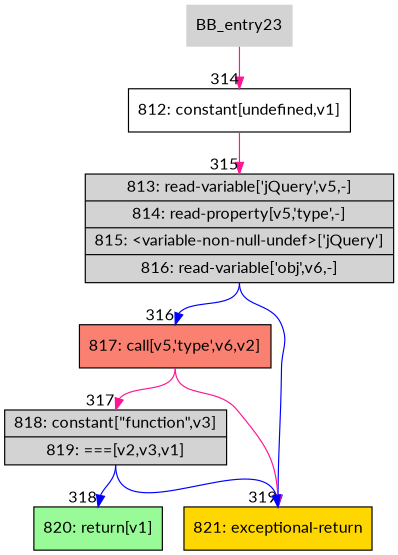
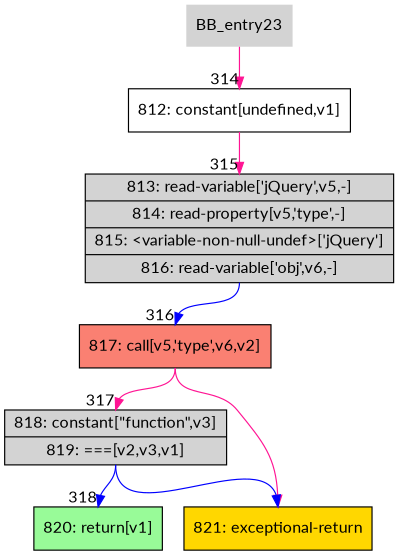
(281, 378) -> none
